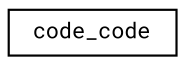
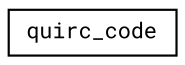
(93, 33) -> (93, 33)
